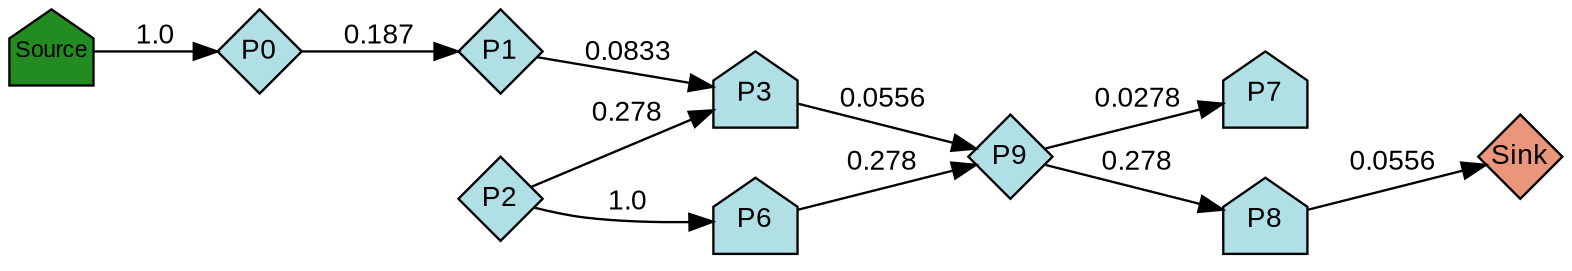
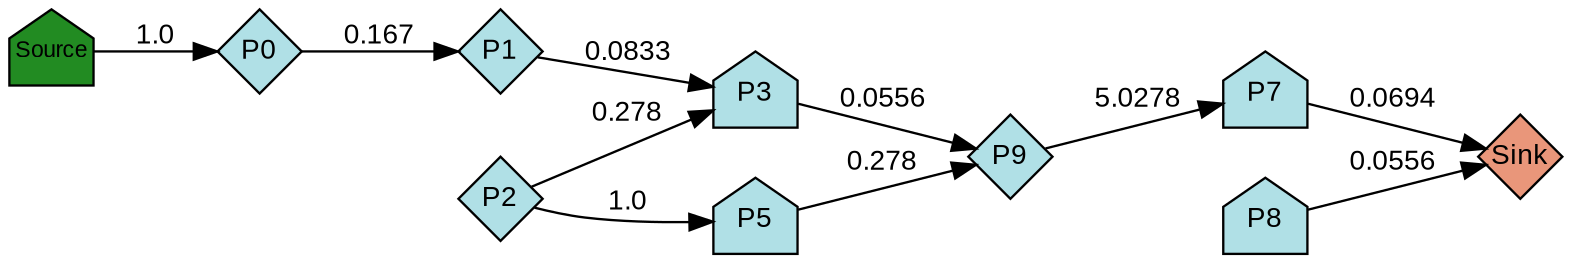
(380, 36) -> (380, 36)
(1138, 99) -> (1138, 99)
none -> (1385, 123)
(1123, 184) -> none
(755, 220) -> (755, 220)
